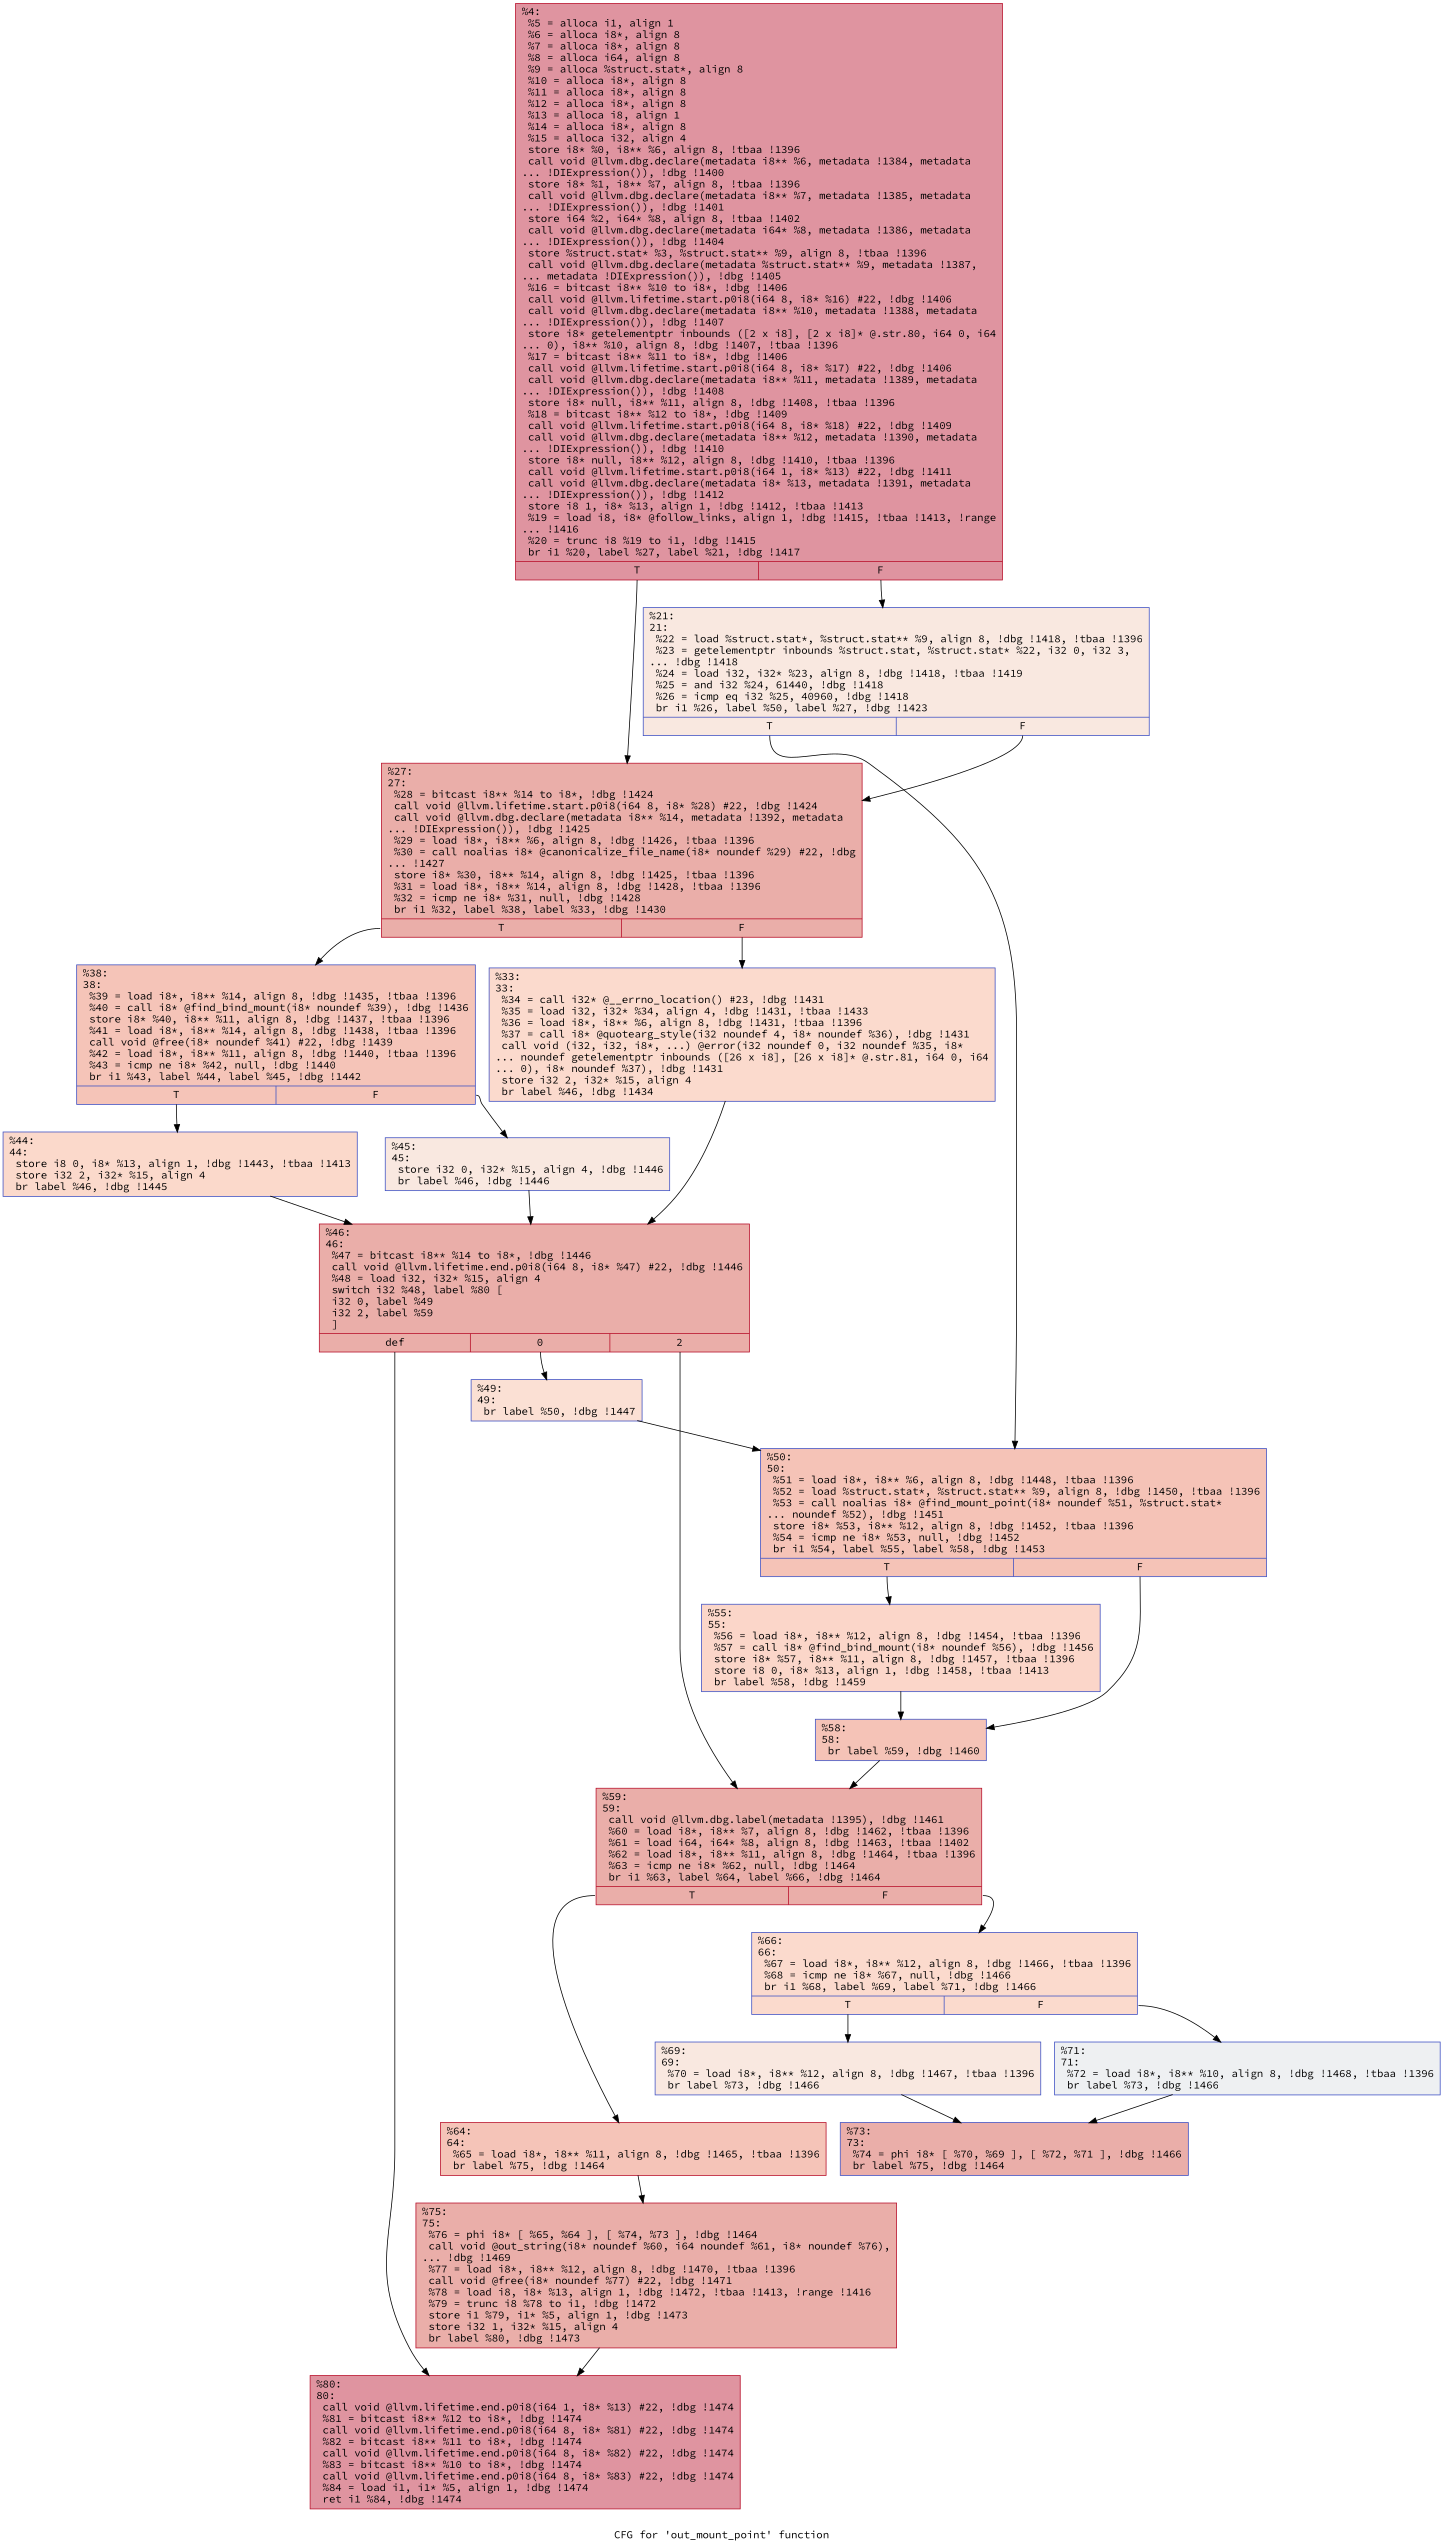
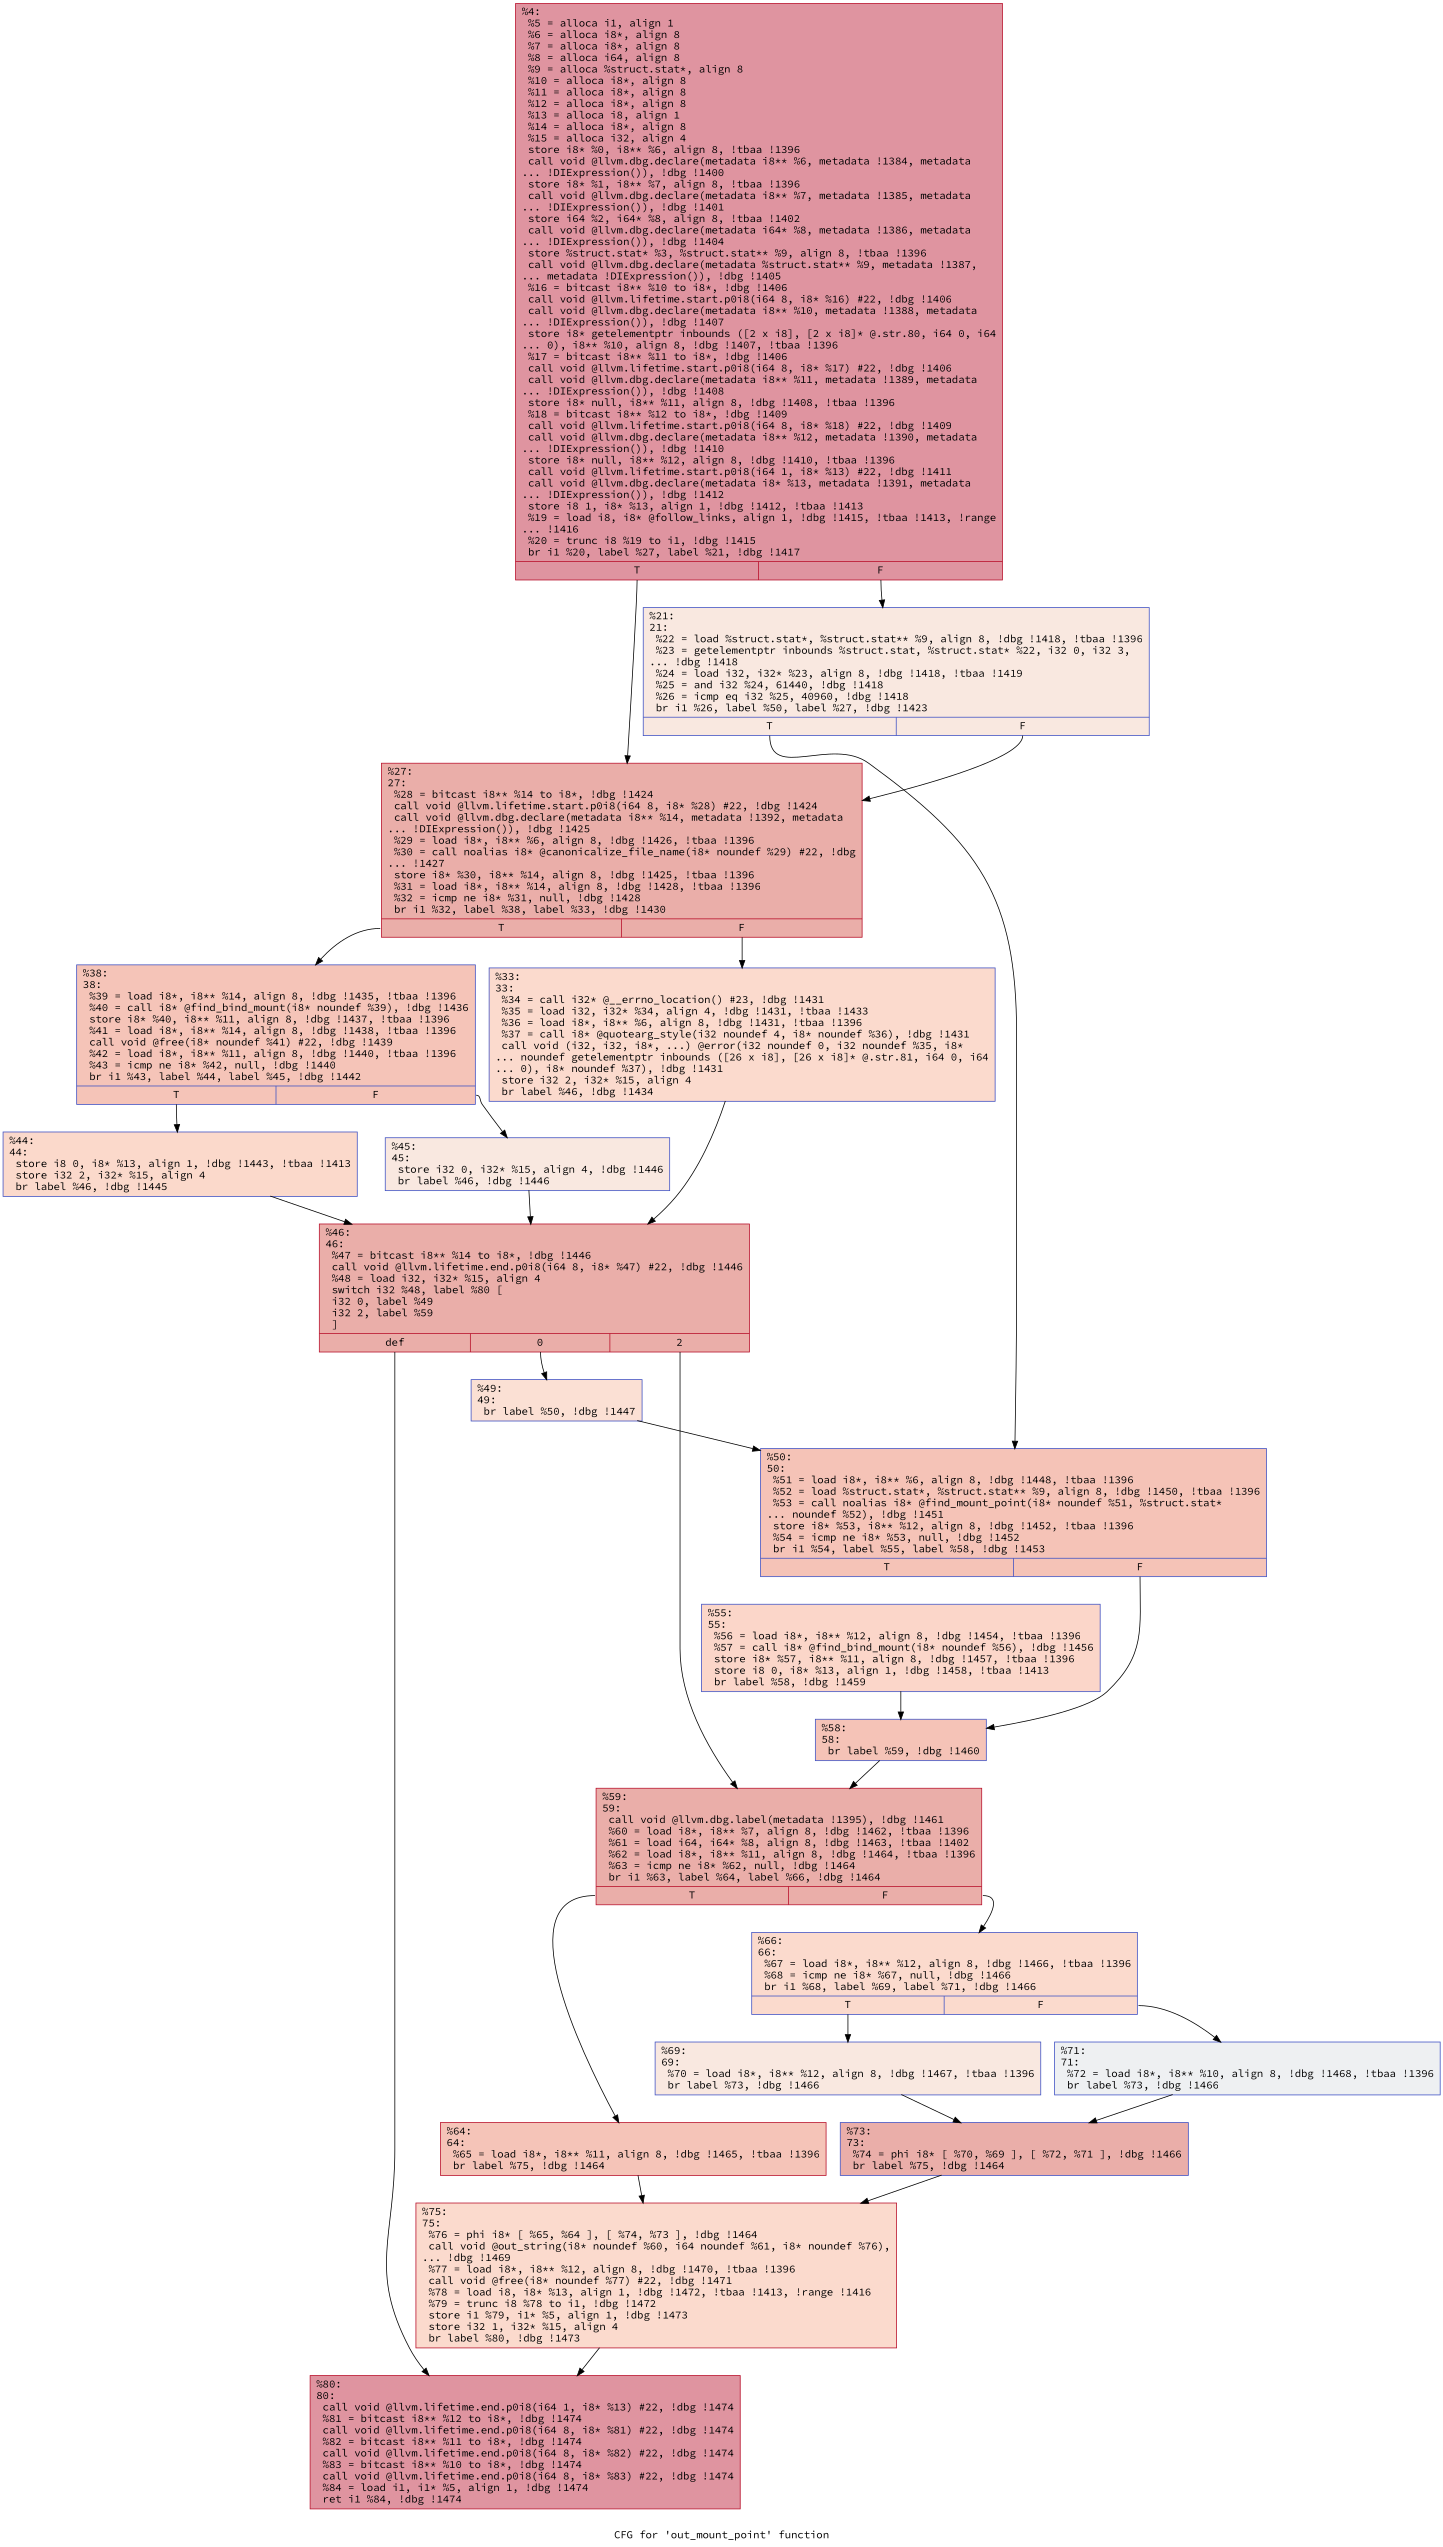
(887, 1587) -> none
none -> (905, 2188)
(656, 2275) -> (656, 2275)
